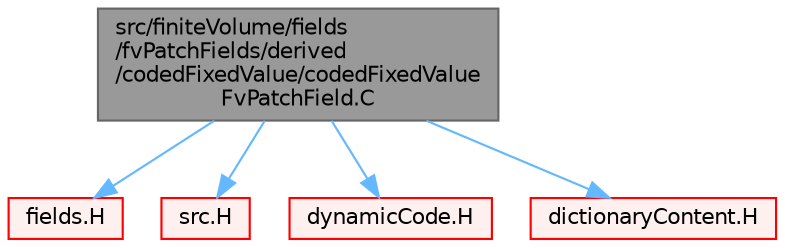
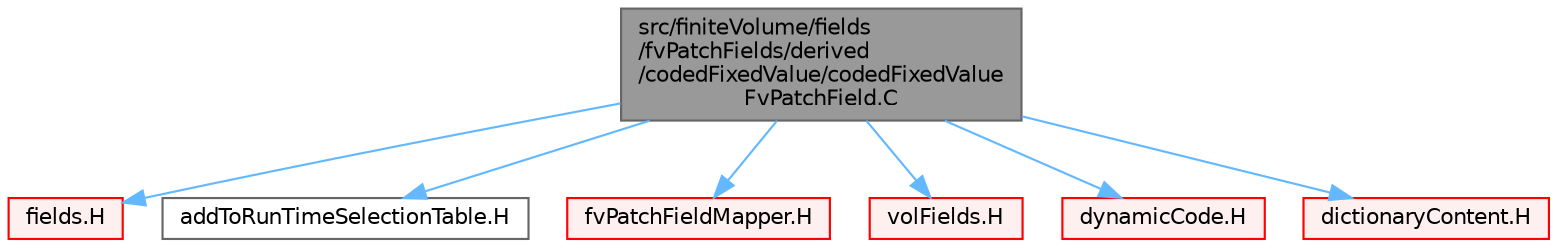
(206, 219) -> (699, 219)
none -> (346, 219)
none -> (946, 219)
